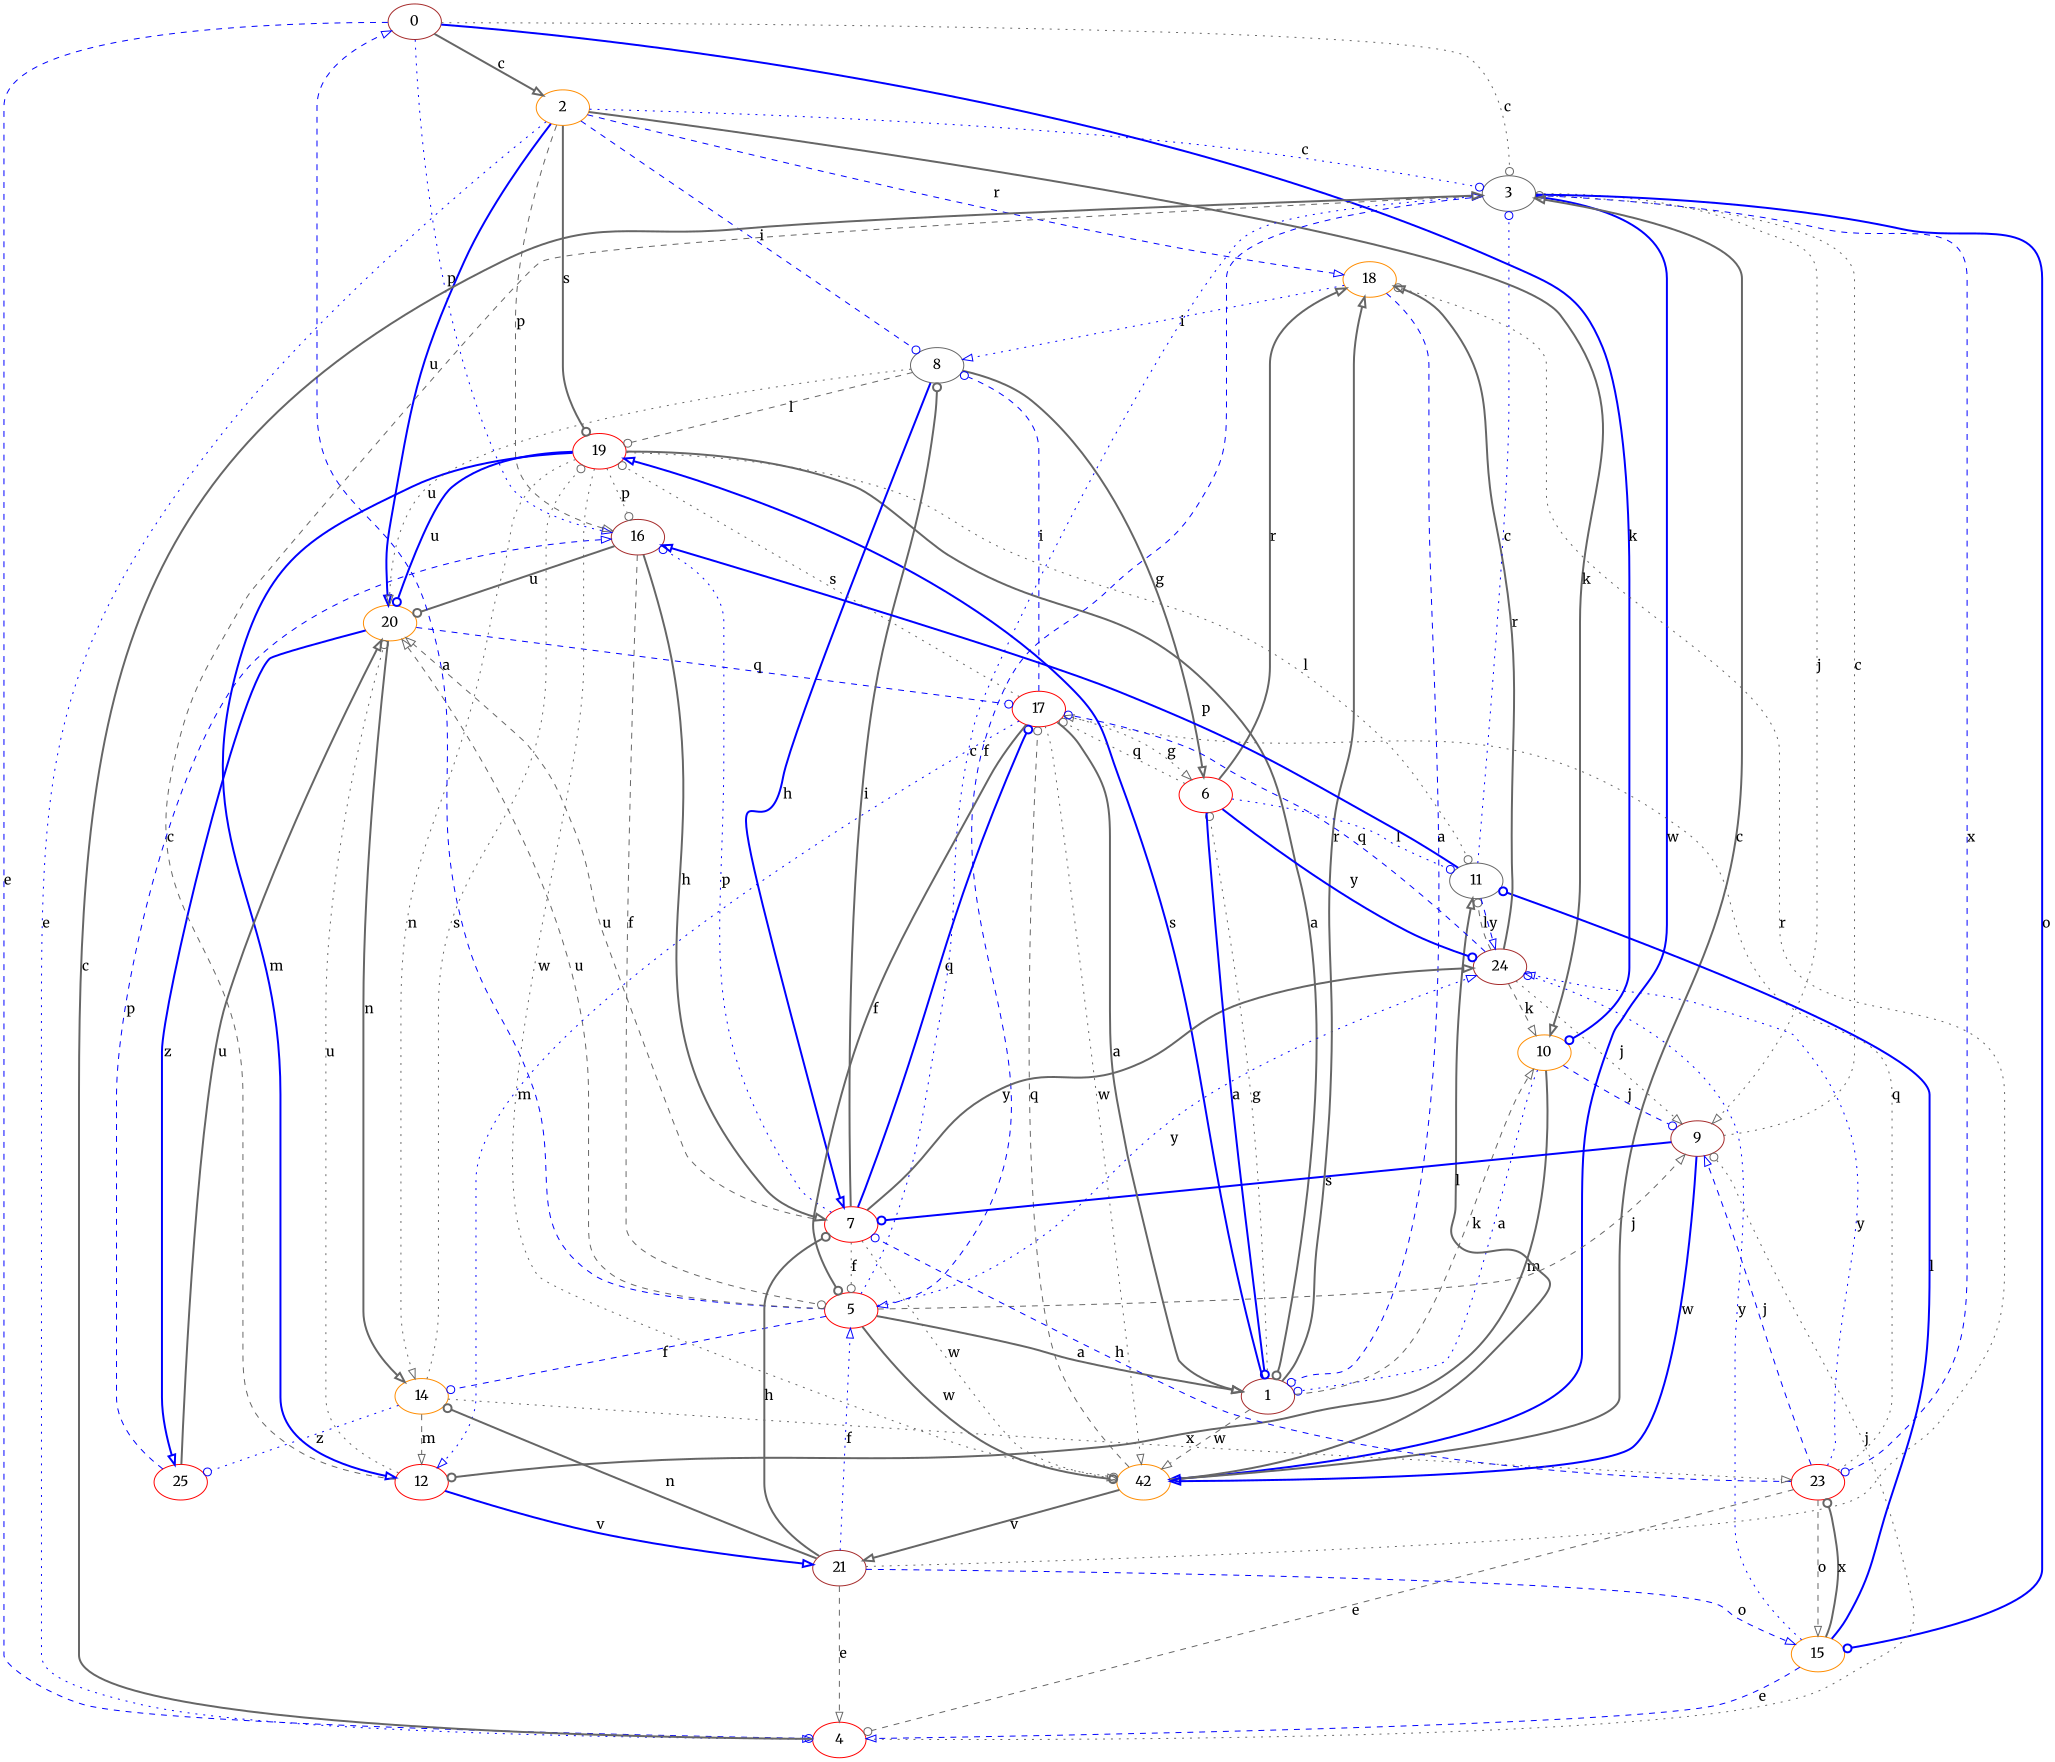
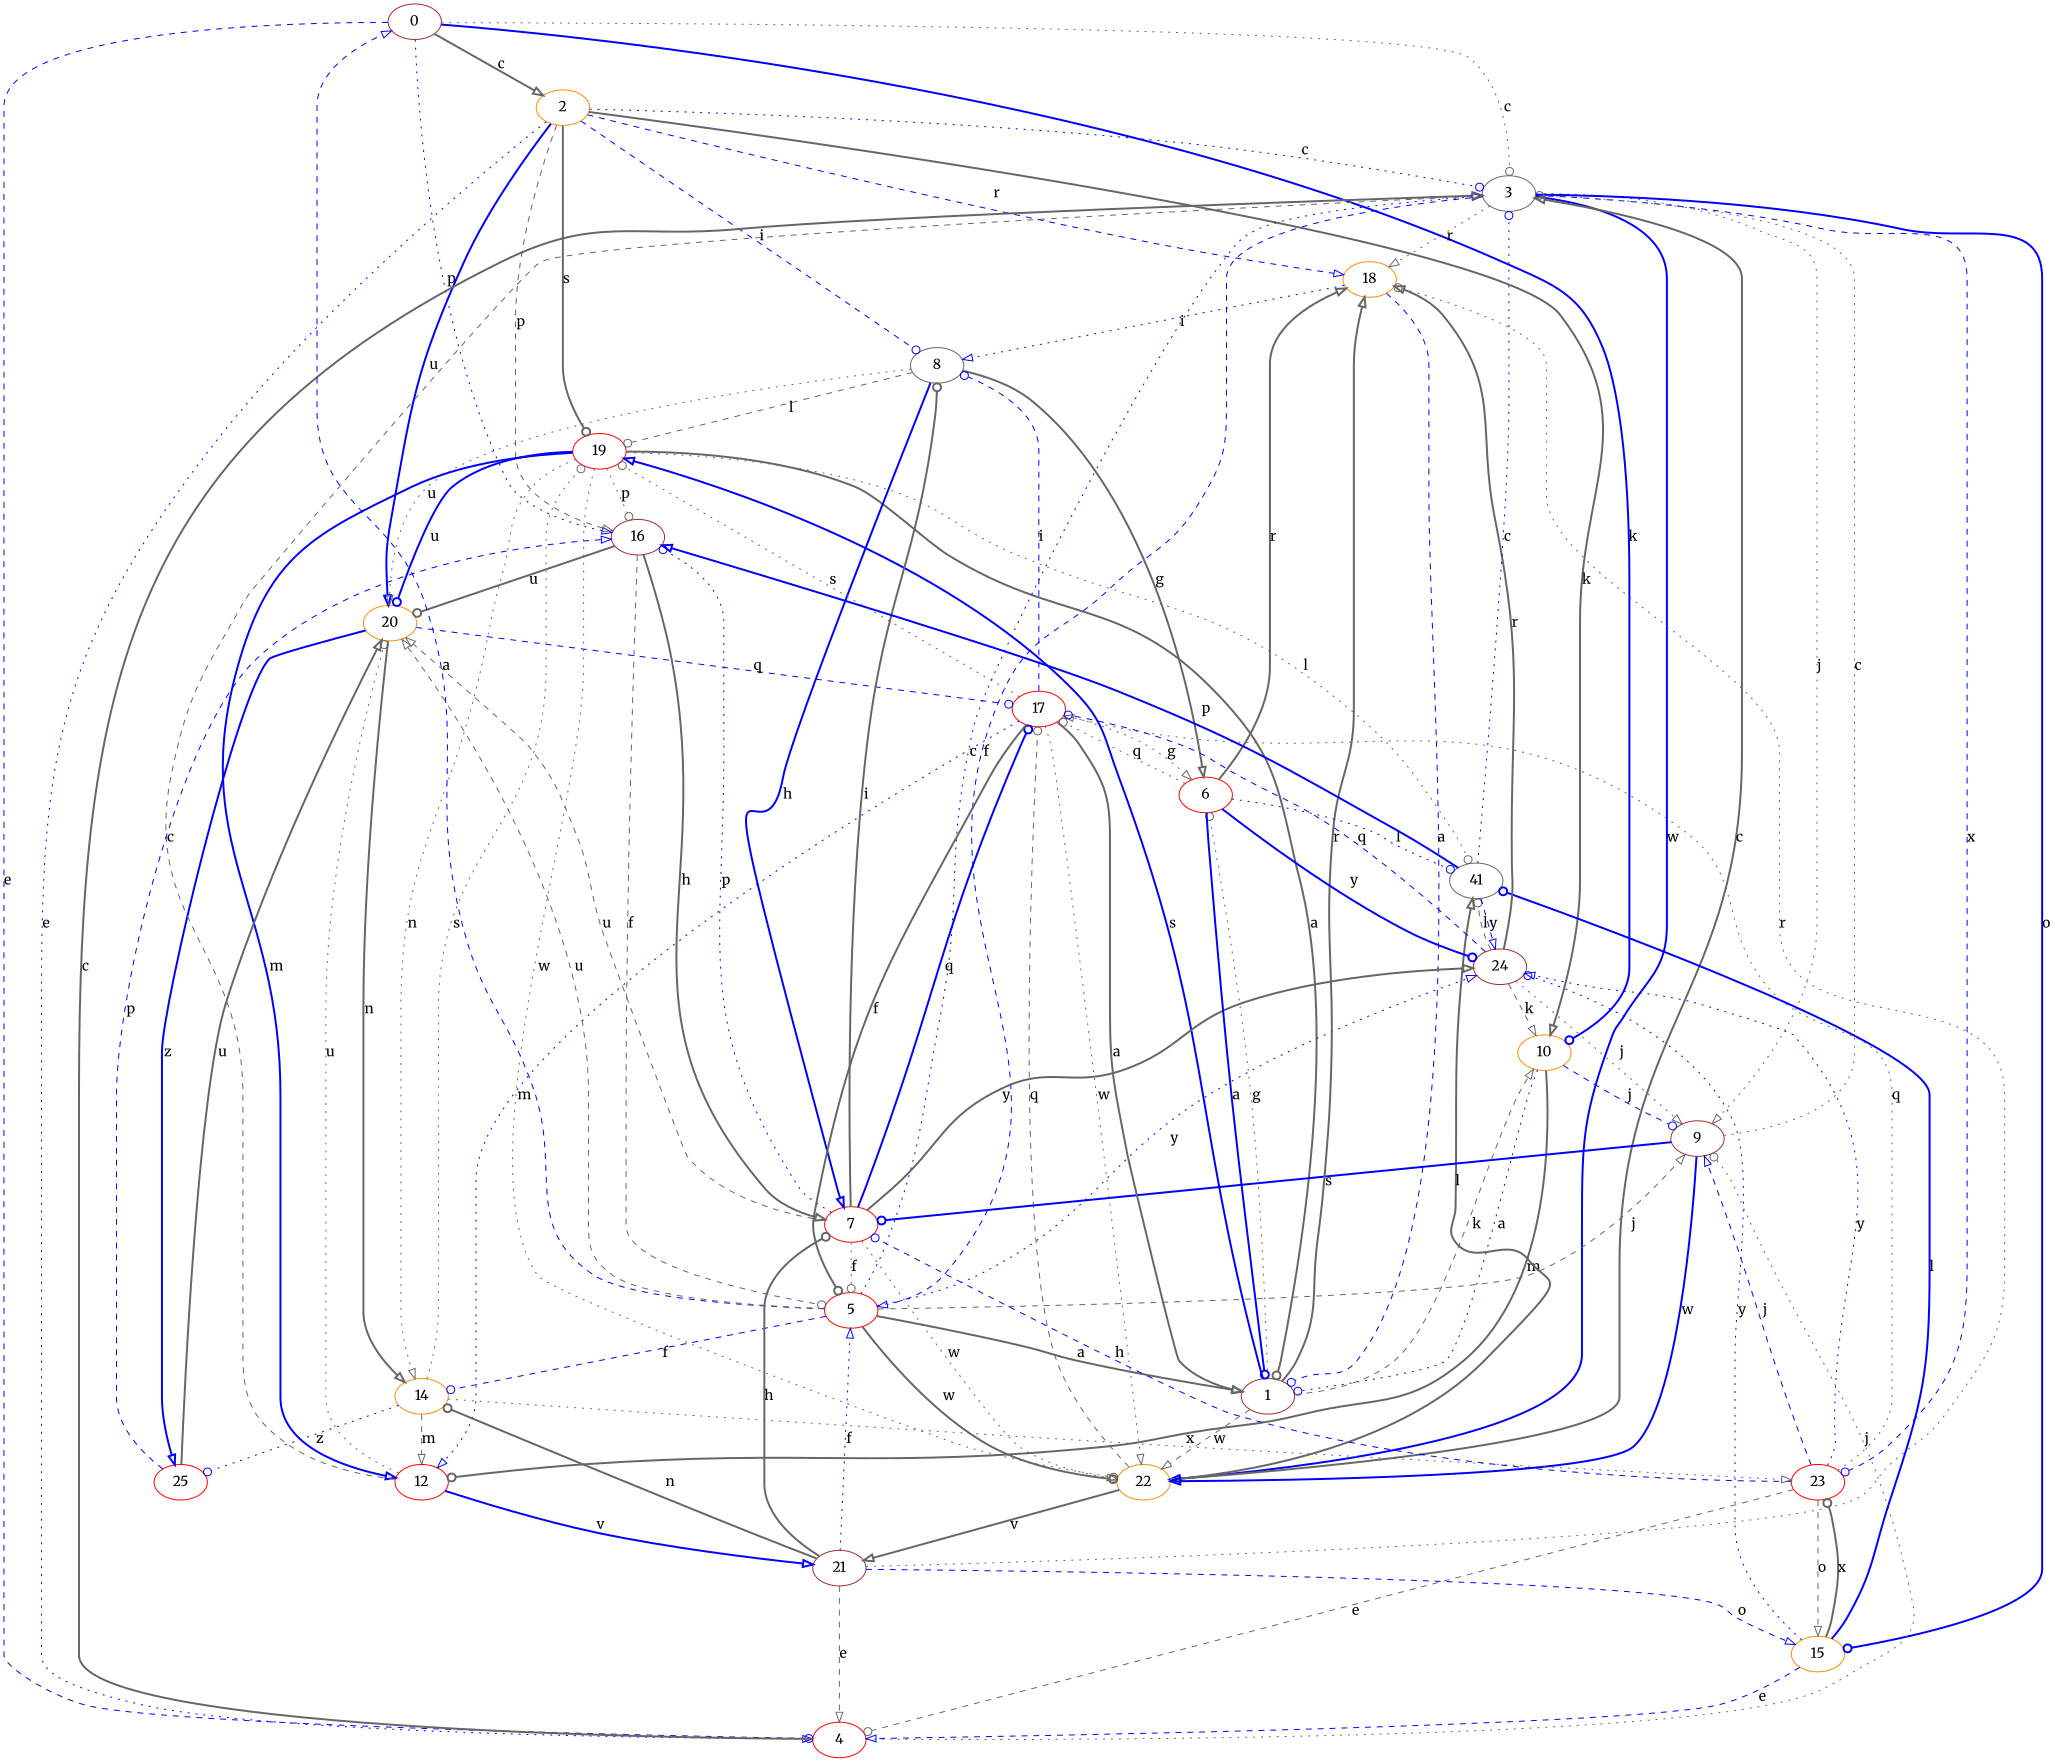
none -> (1446, 232)
(1476, 881) -> (1476, 881)
(1144, 1482) -> (1144, 1482)
